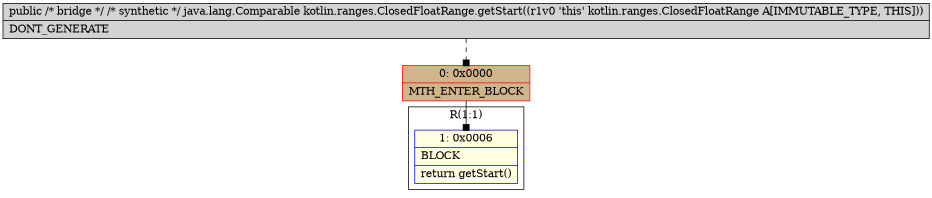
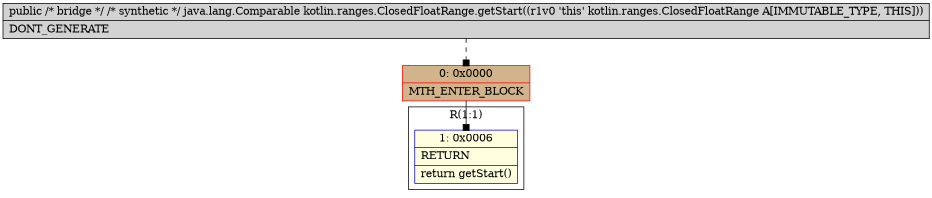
(440, 156) -> (445, 156)
